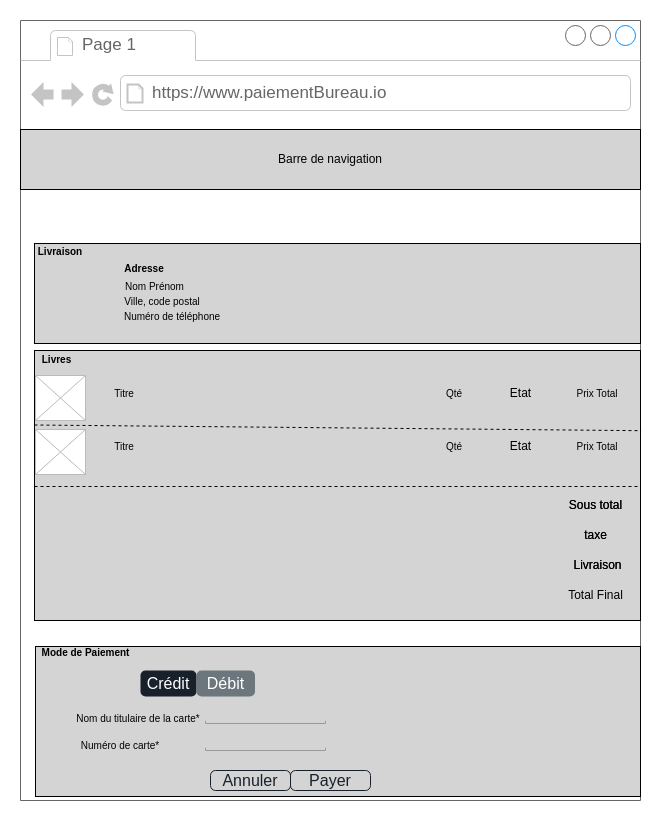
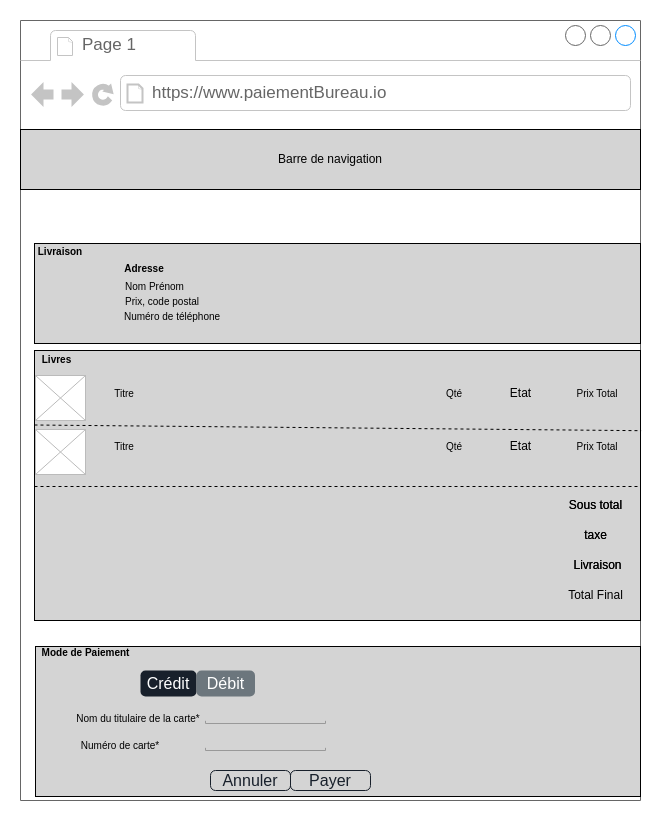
(163, 302) -> (163, 302)
